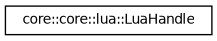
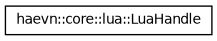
(109, 20) -> (109, 20)
